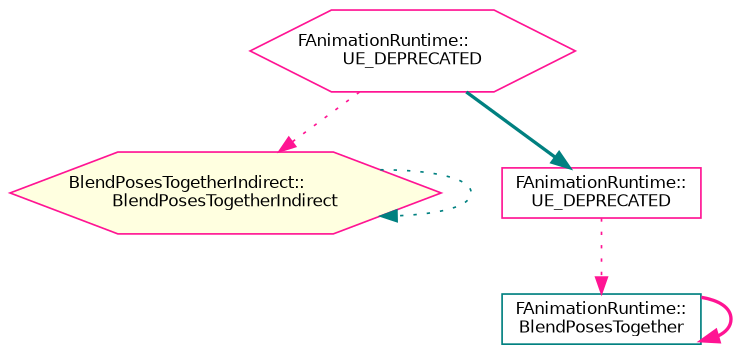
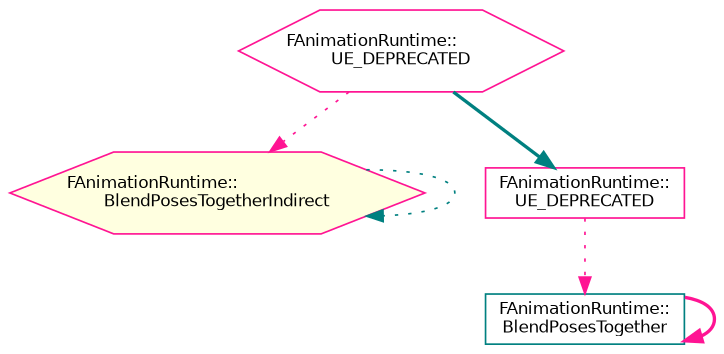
(226, 193) -> (217, 193)
